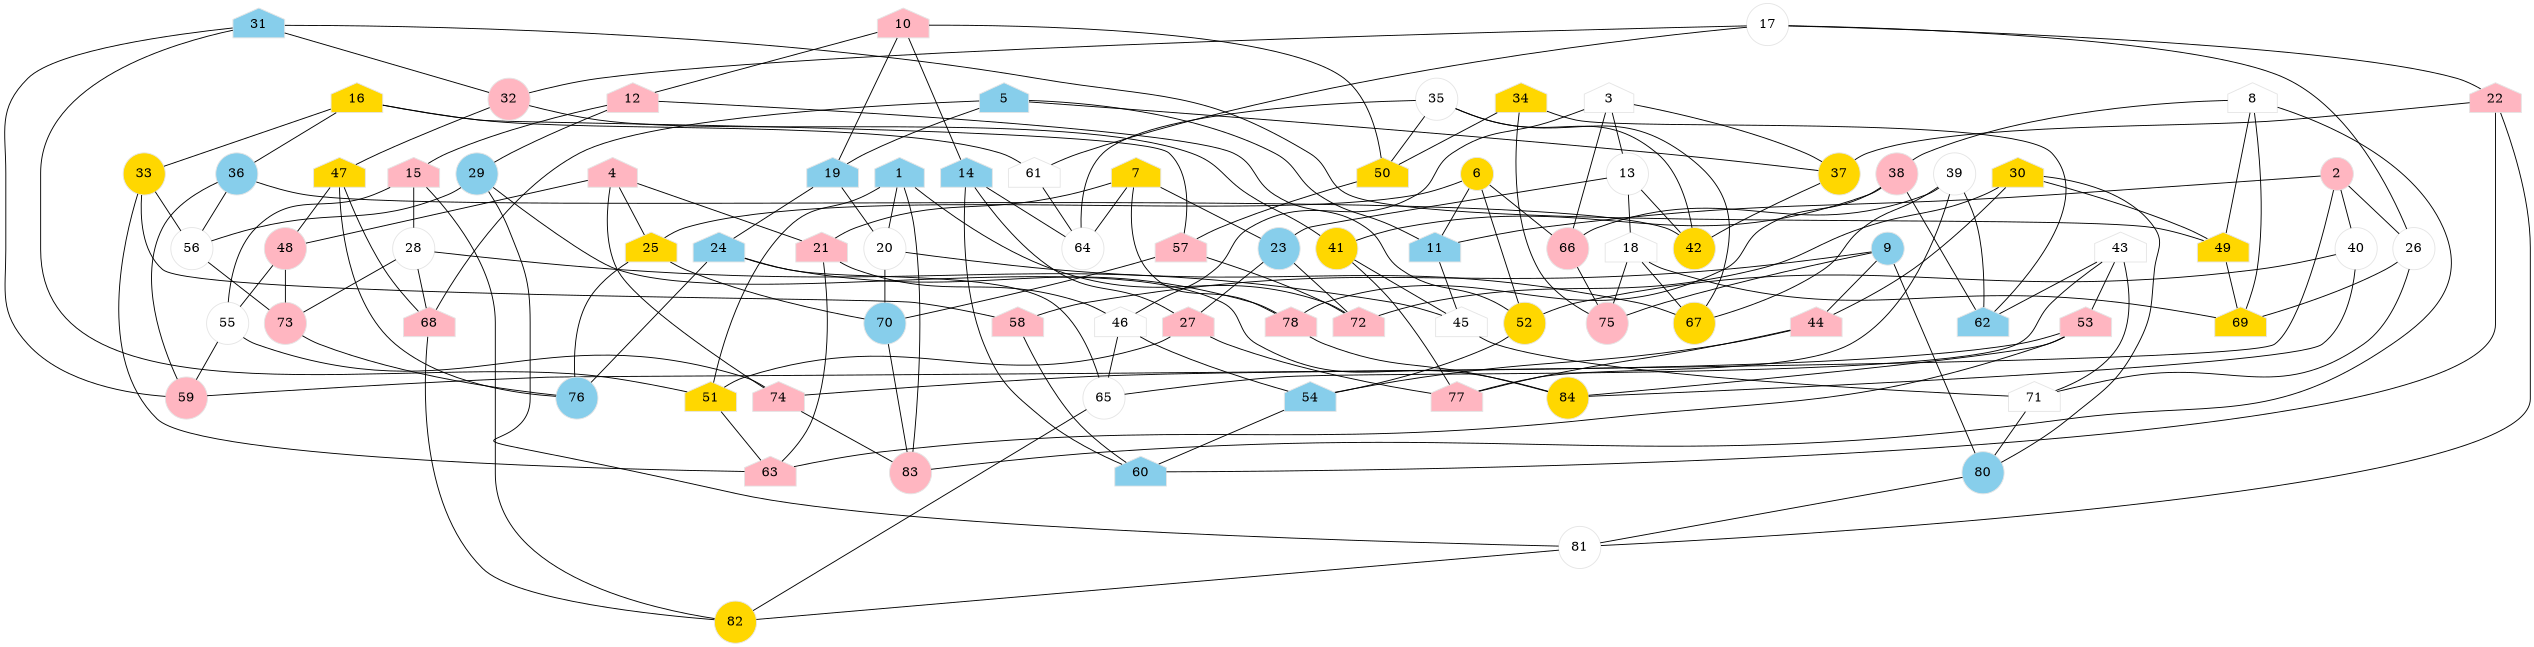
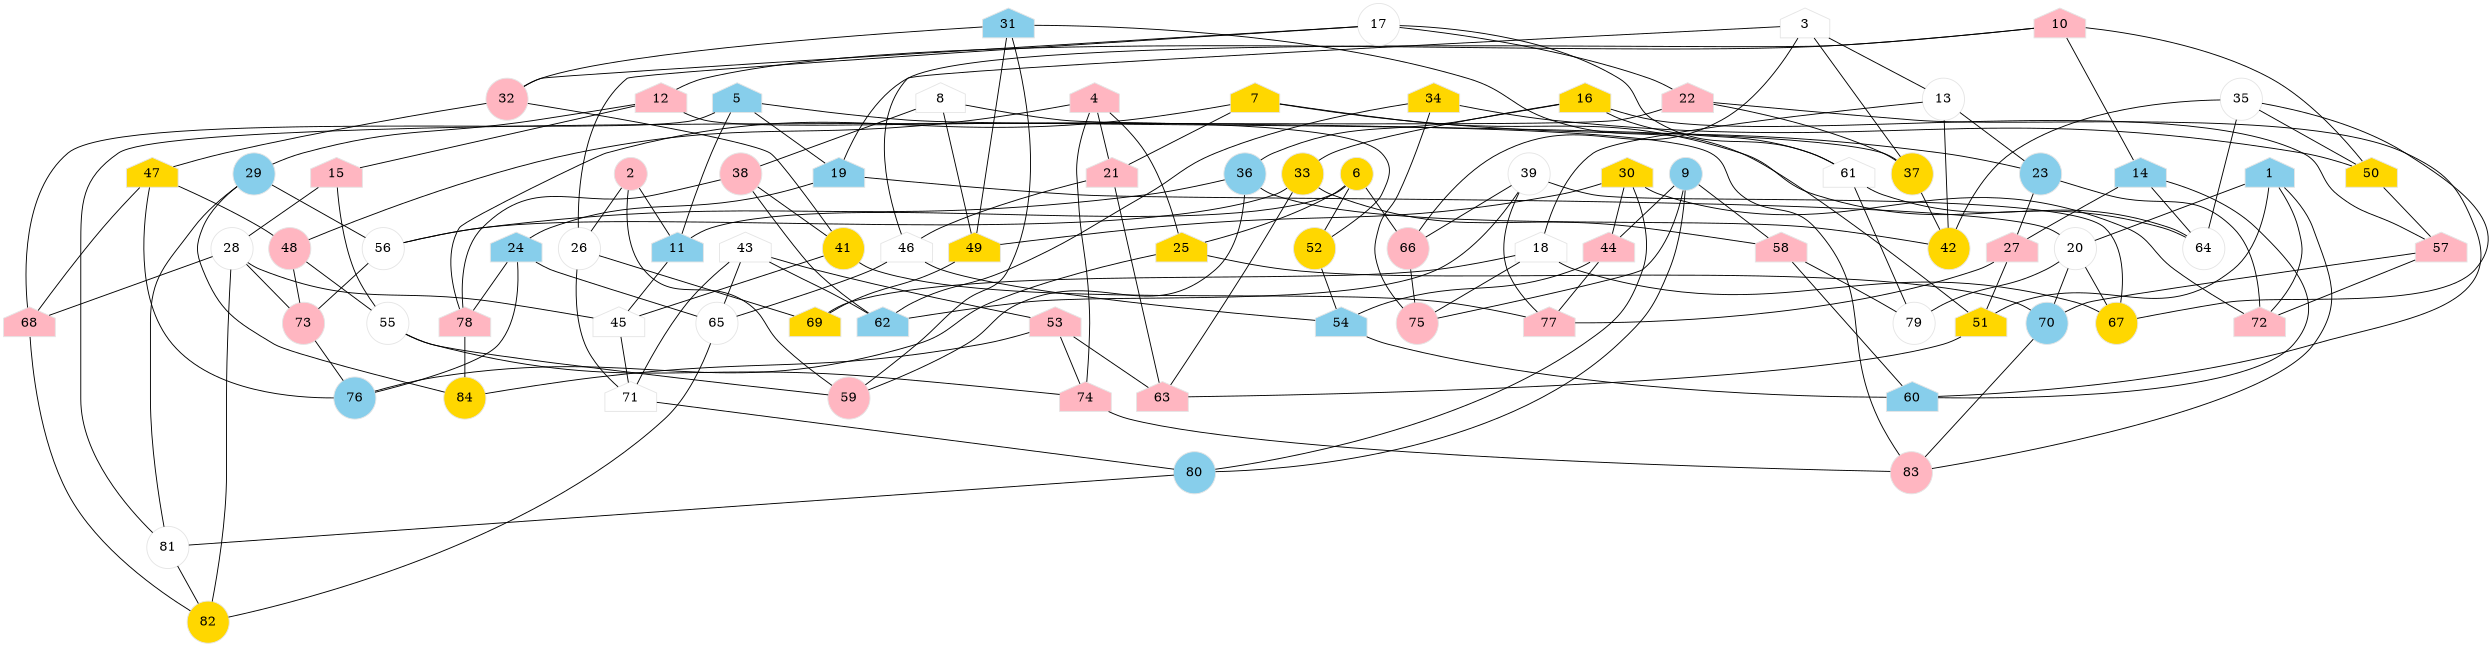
(2261, 212) -> none
(2356, 249) -> none
none -> (1914, 323)
(496, 477) -> (227, 436)
